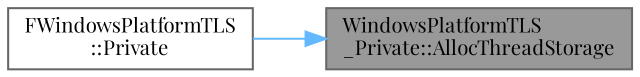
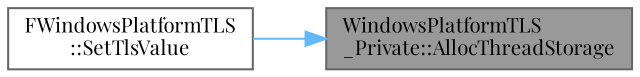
(130, 39) -> (130, 39)
